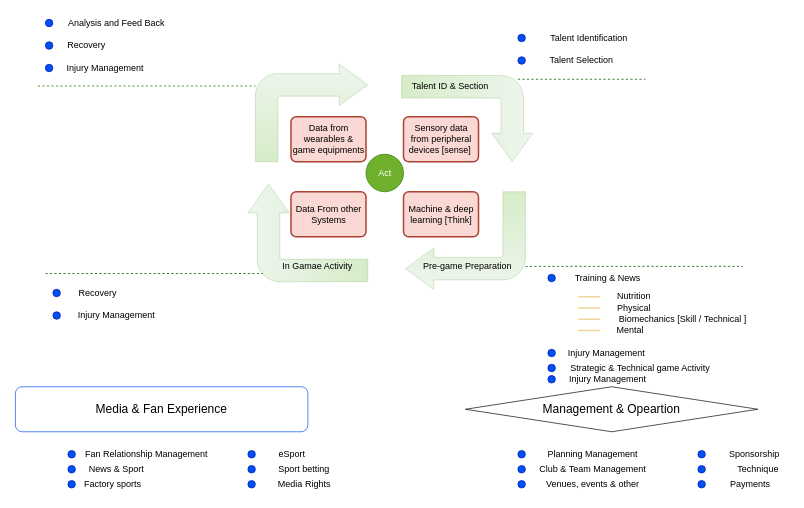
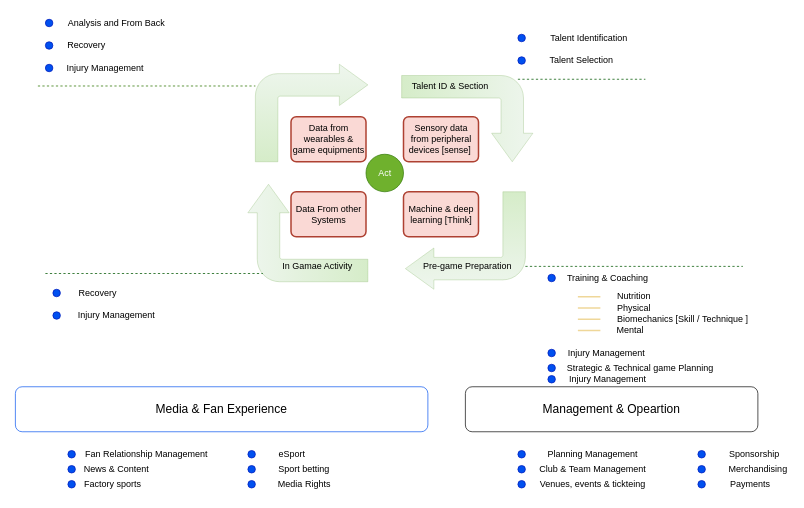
(117, 23) -> (117, 23)
(608, 278) -> (608, 278)
(683, 319) -> (683, 319)
(642, 368) -> (642, 368)
(162, 409) -> (222, 409)
(612, 409) -> (612, 409)
(117, 469) -> (117, 469)
(758, 469) -> (758, 469)
(593, 484) -> (593, 484)
